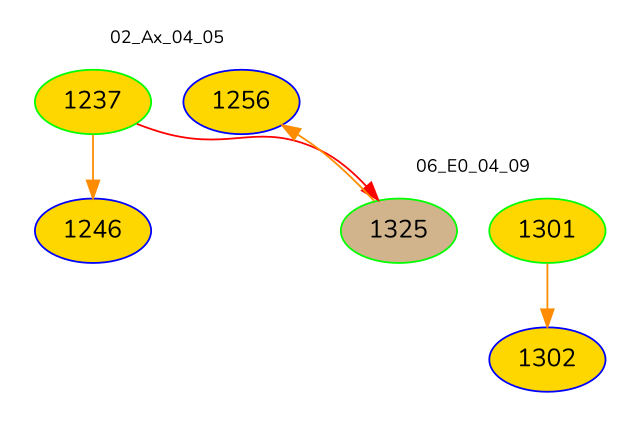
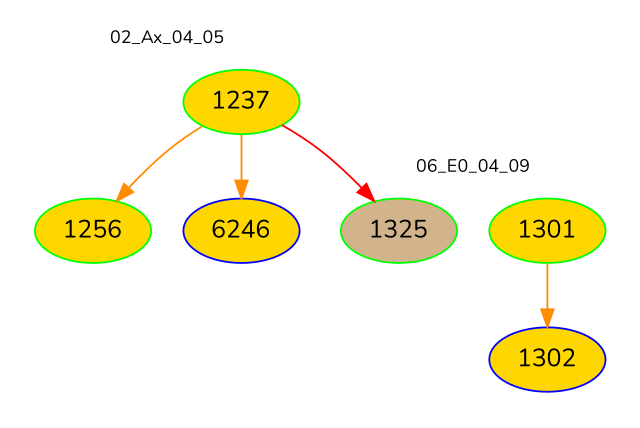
(242, 102) -> (93, 231)
(338, 165) -> (163, 154)
(93, 231) -> (242, 231)
